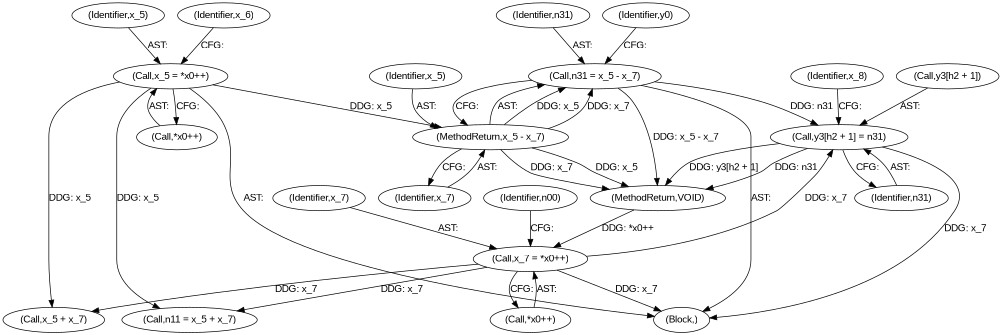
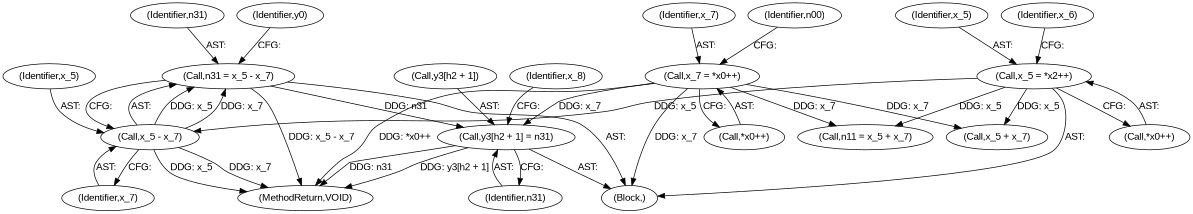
(171, 76) -> (1034, 76)
(491, 137) -> (150, 137)
(597, 227) -> (473, 92)
(966, 229) -> (589, 168)
